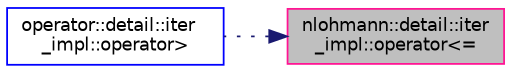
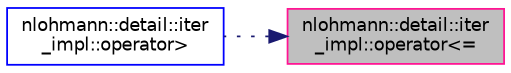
(115, 36) -> (115, 36)
